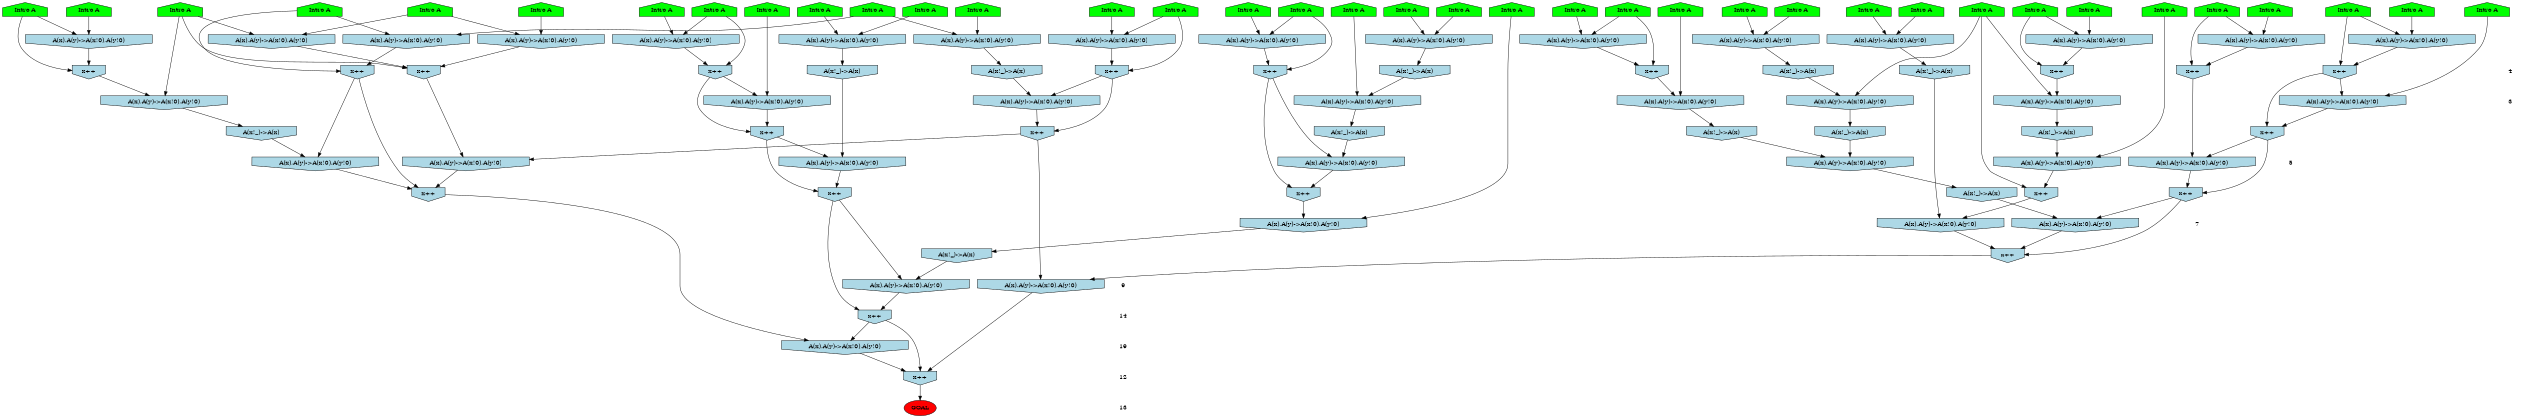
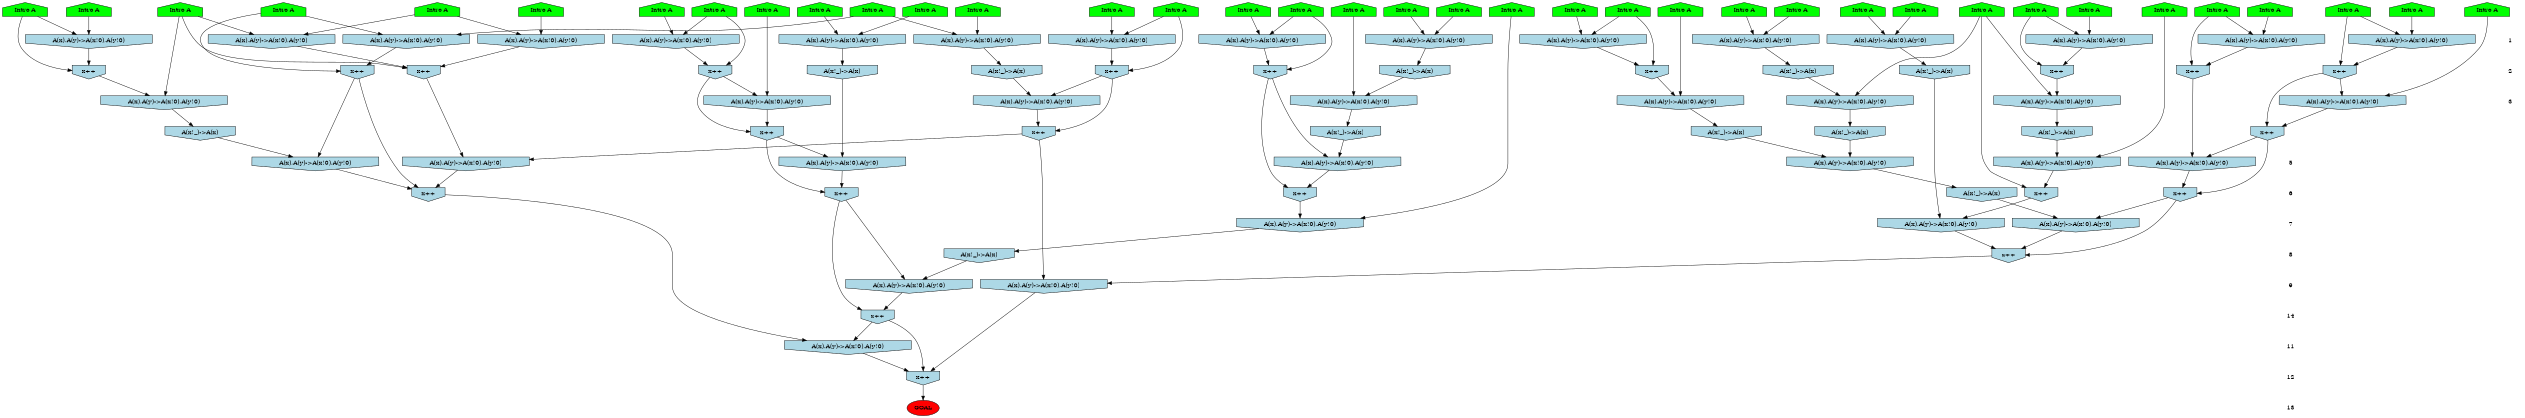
none -> (2510, 41)
(2510, 71) -> (2510, 71)
none -> (2291, 194)
none -> (2291, 255)
(1123, 347) -> (2291, 347)
